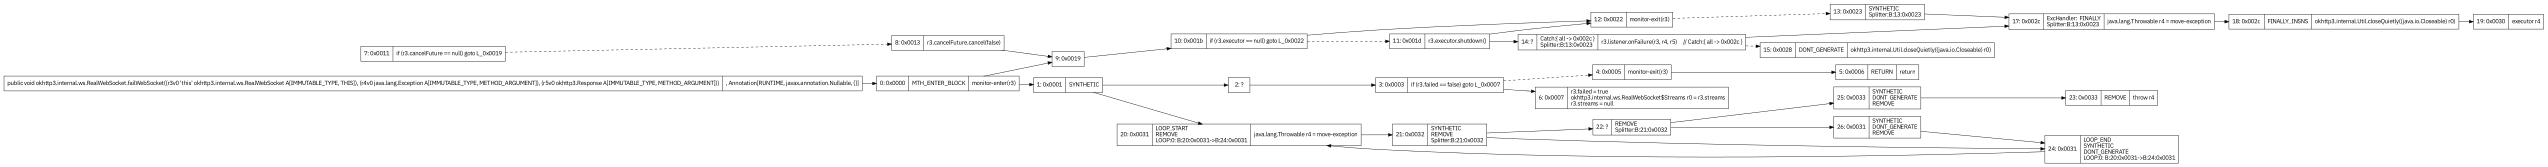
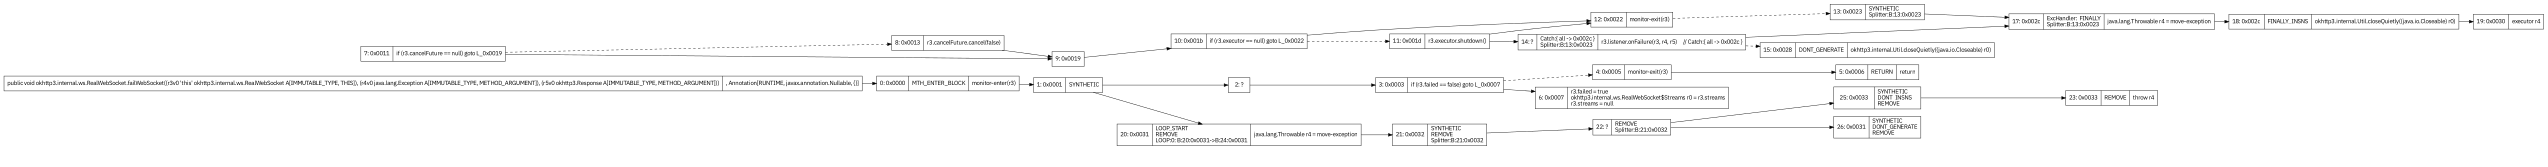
(1016, 70) -> (777, 57)
(1895, 98) -> (1895, 98)
(2112, 149) -> none
